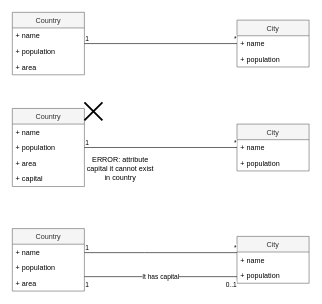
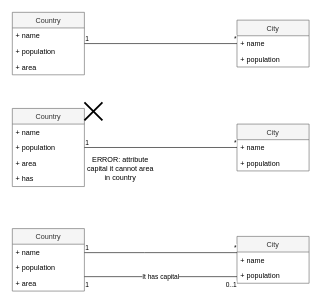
(120, 168) -> (120, 168)
(31, 179) -> (25, 179)
